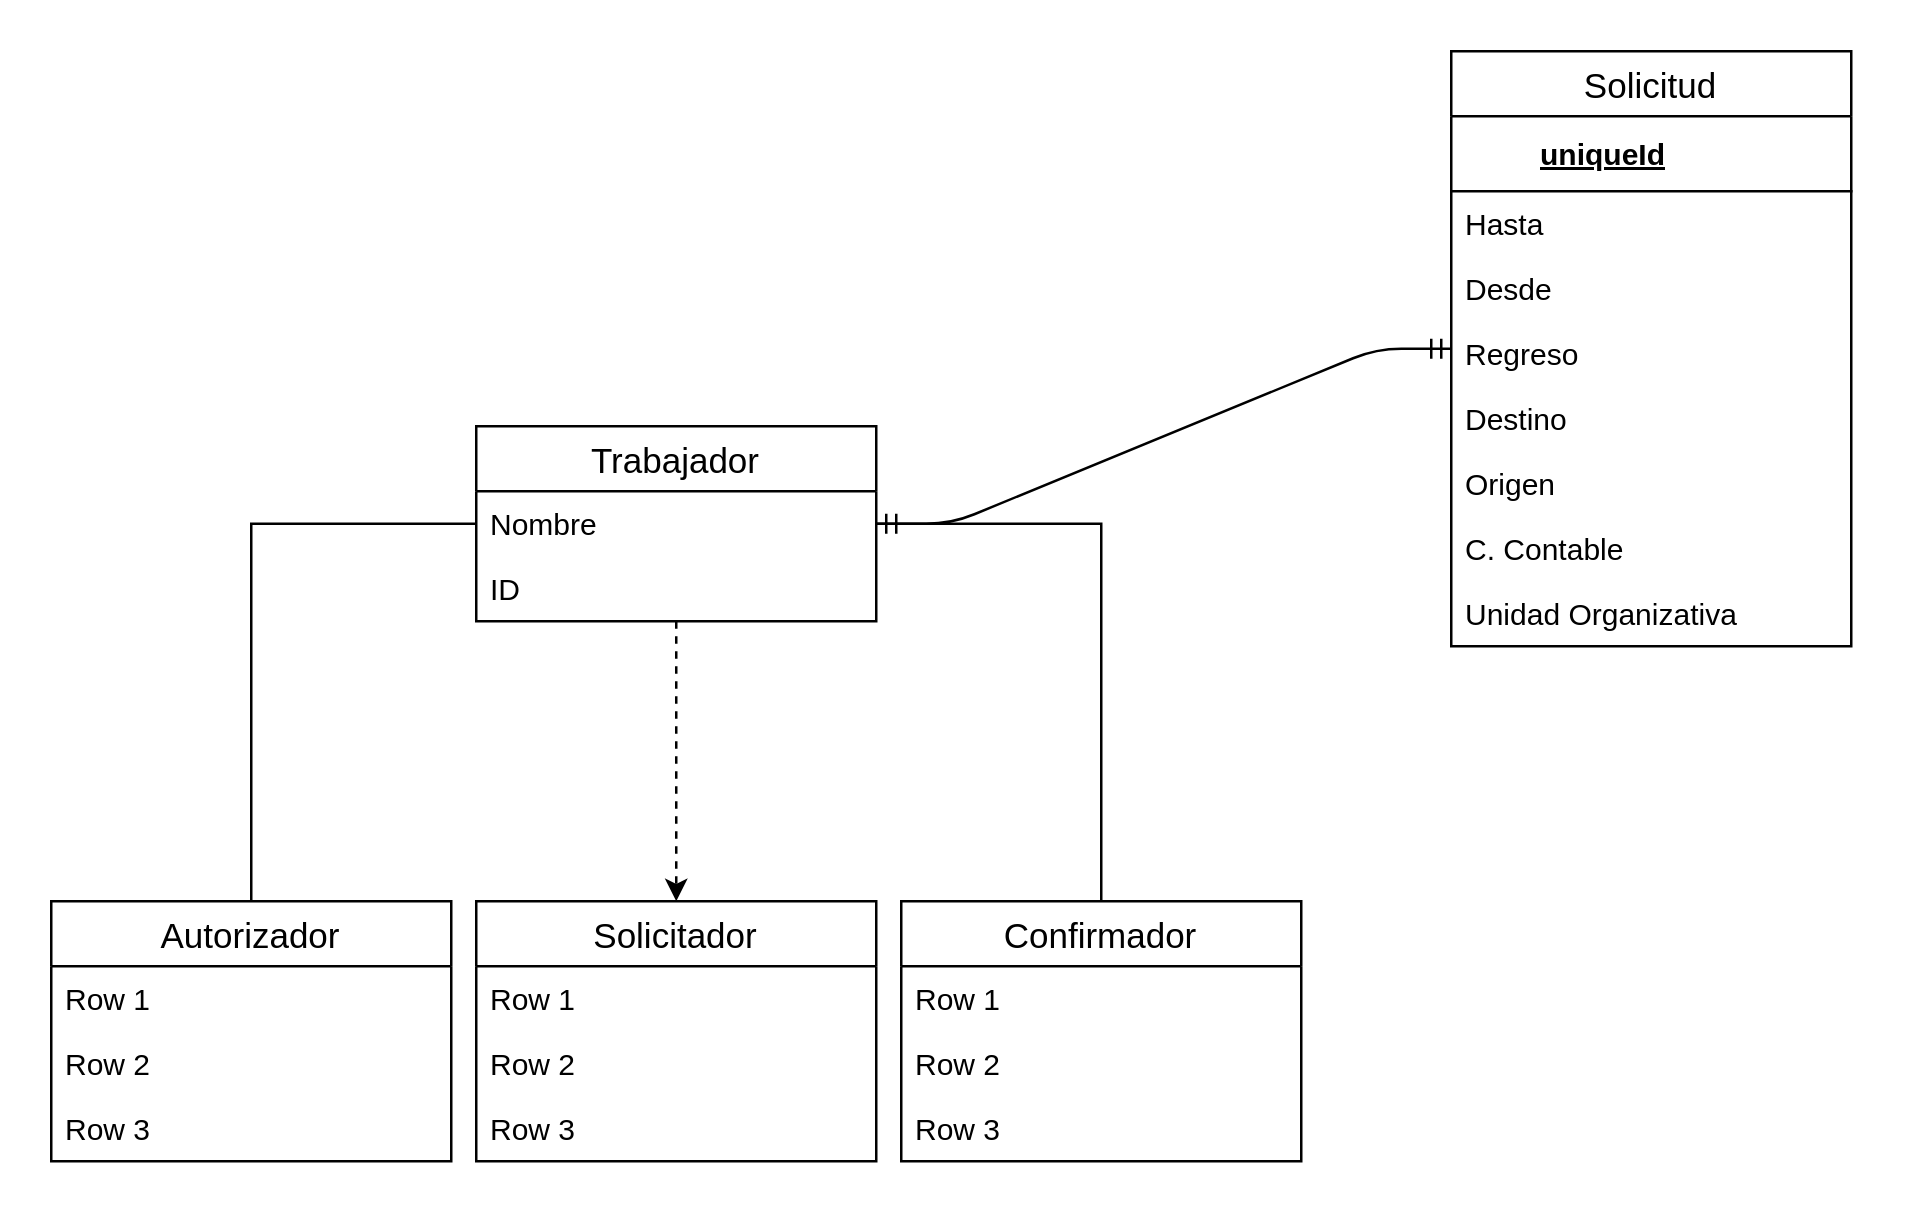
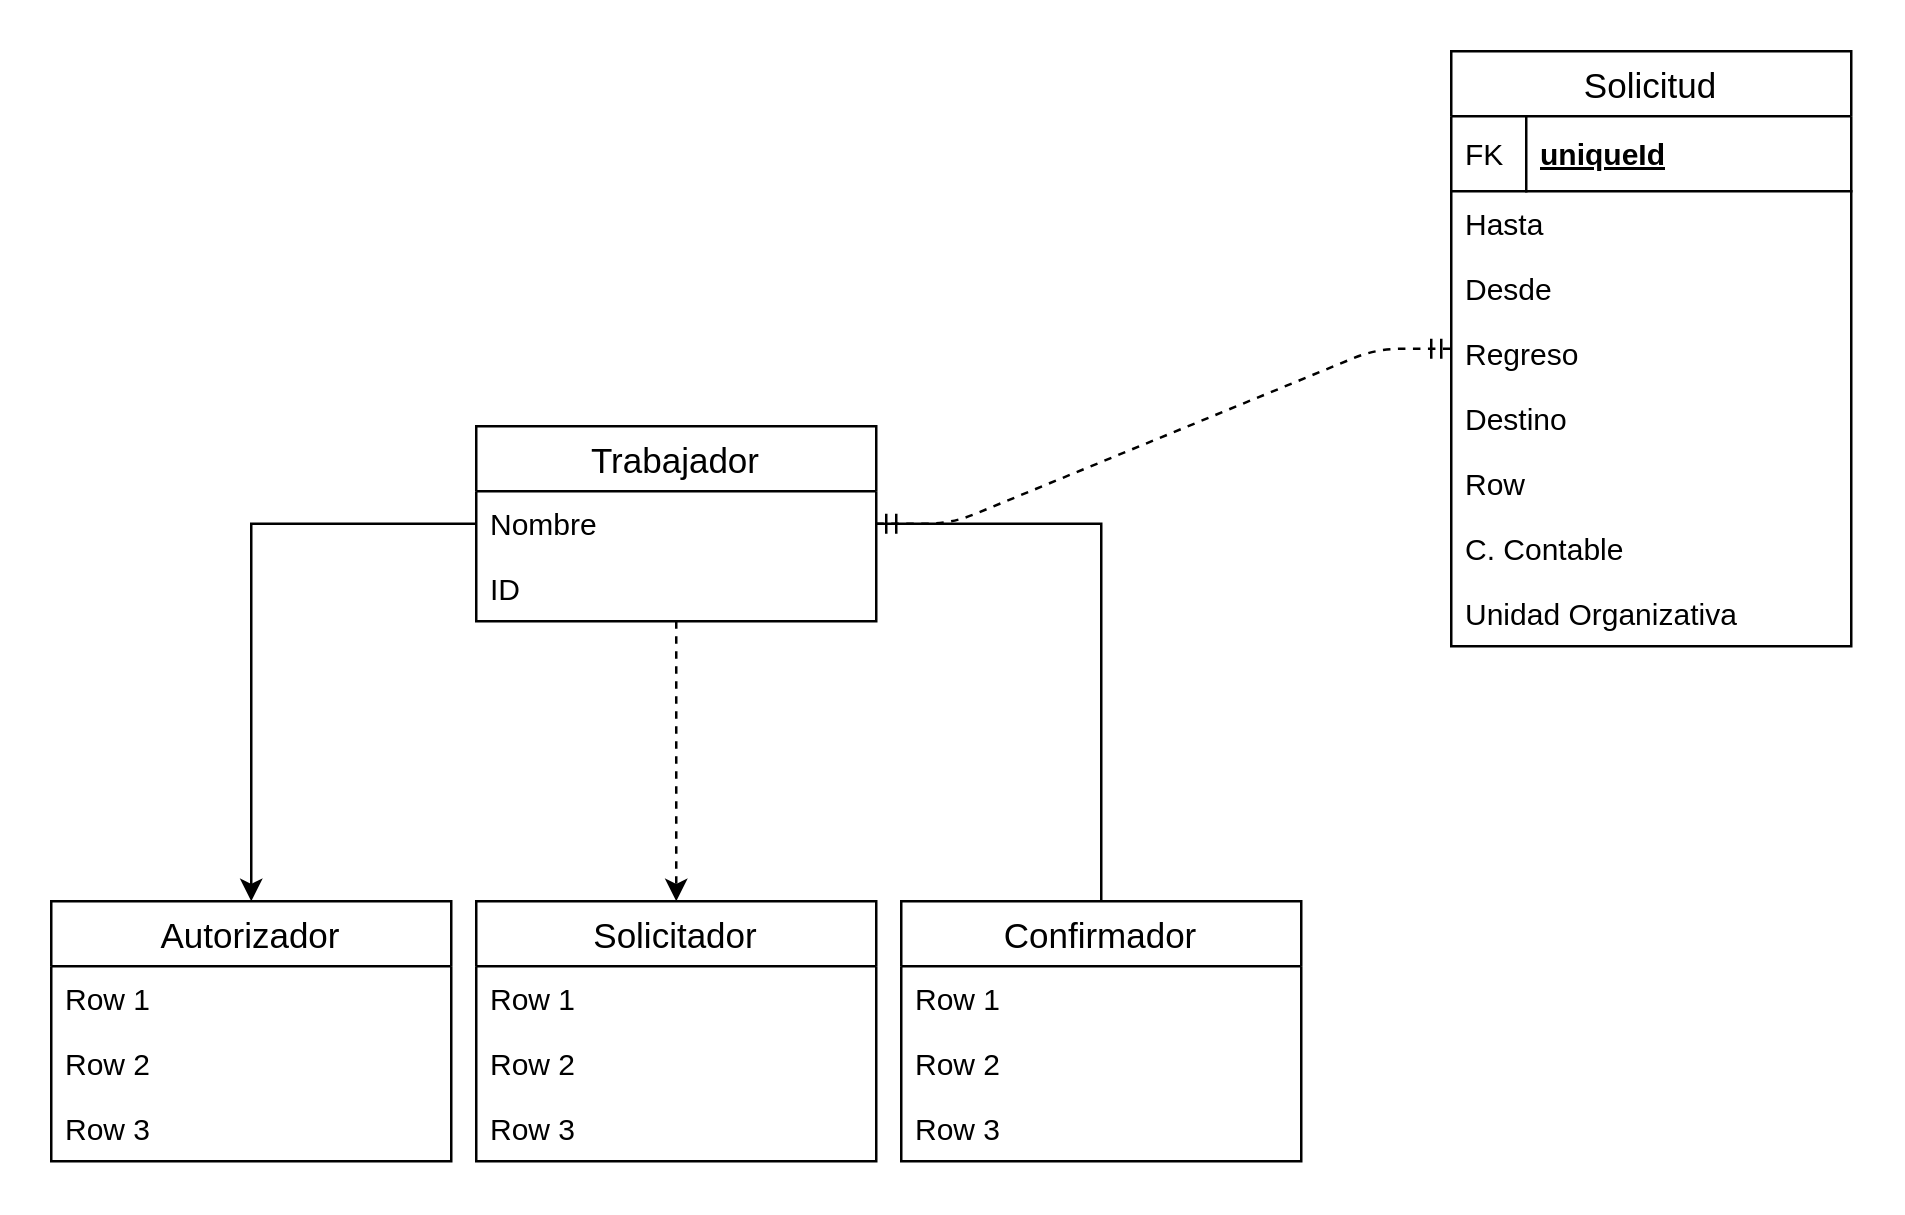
none -> (1489, 154)
(1195, 423) -> (1195, 423)
(1512, 485) -> (1490, 485)
(251, 890) -> (251, 883)
